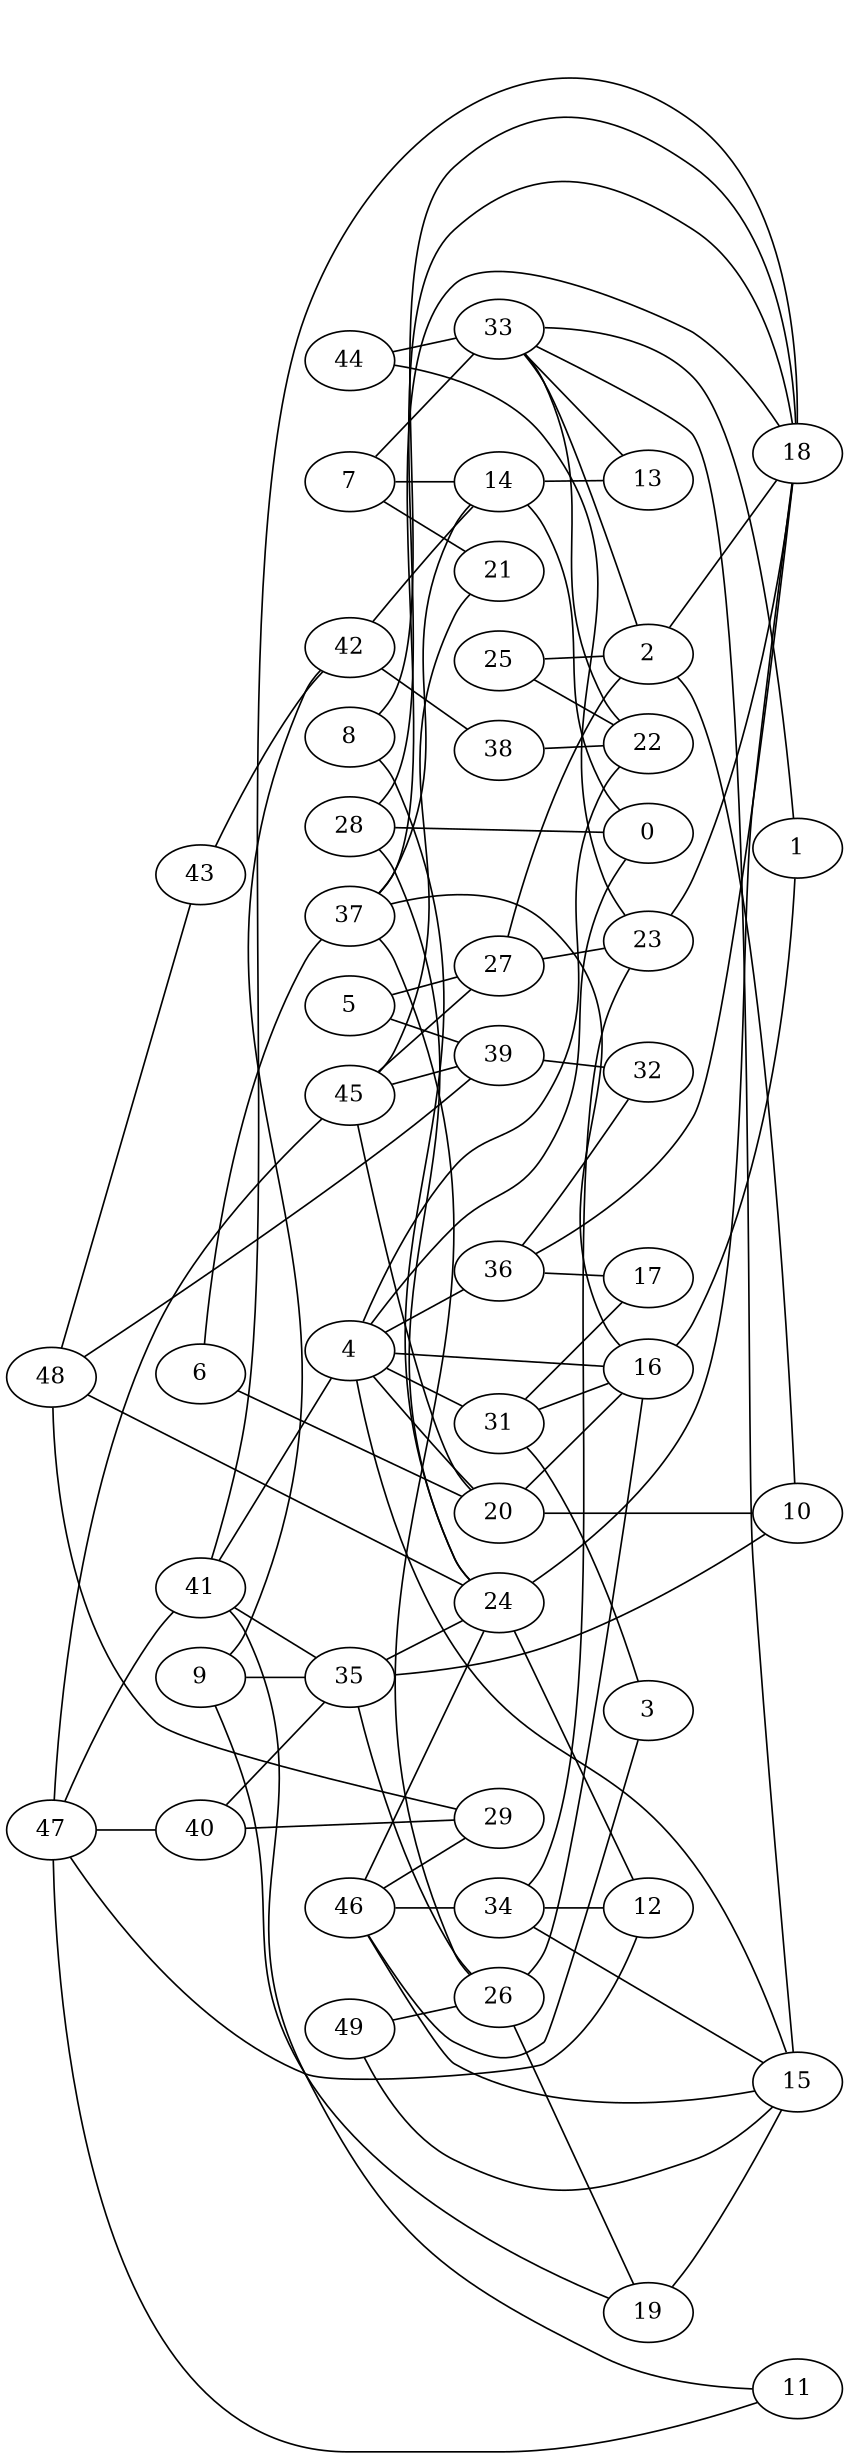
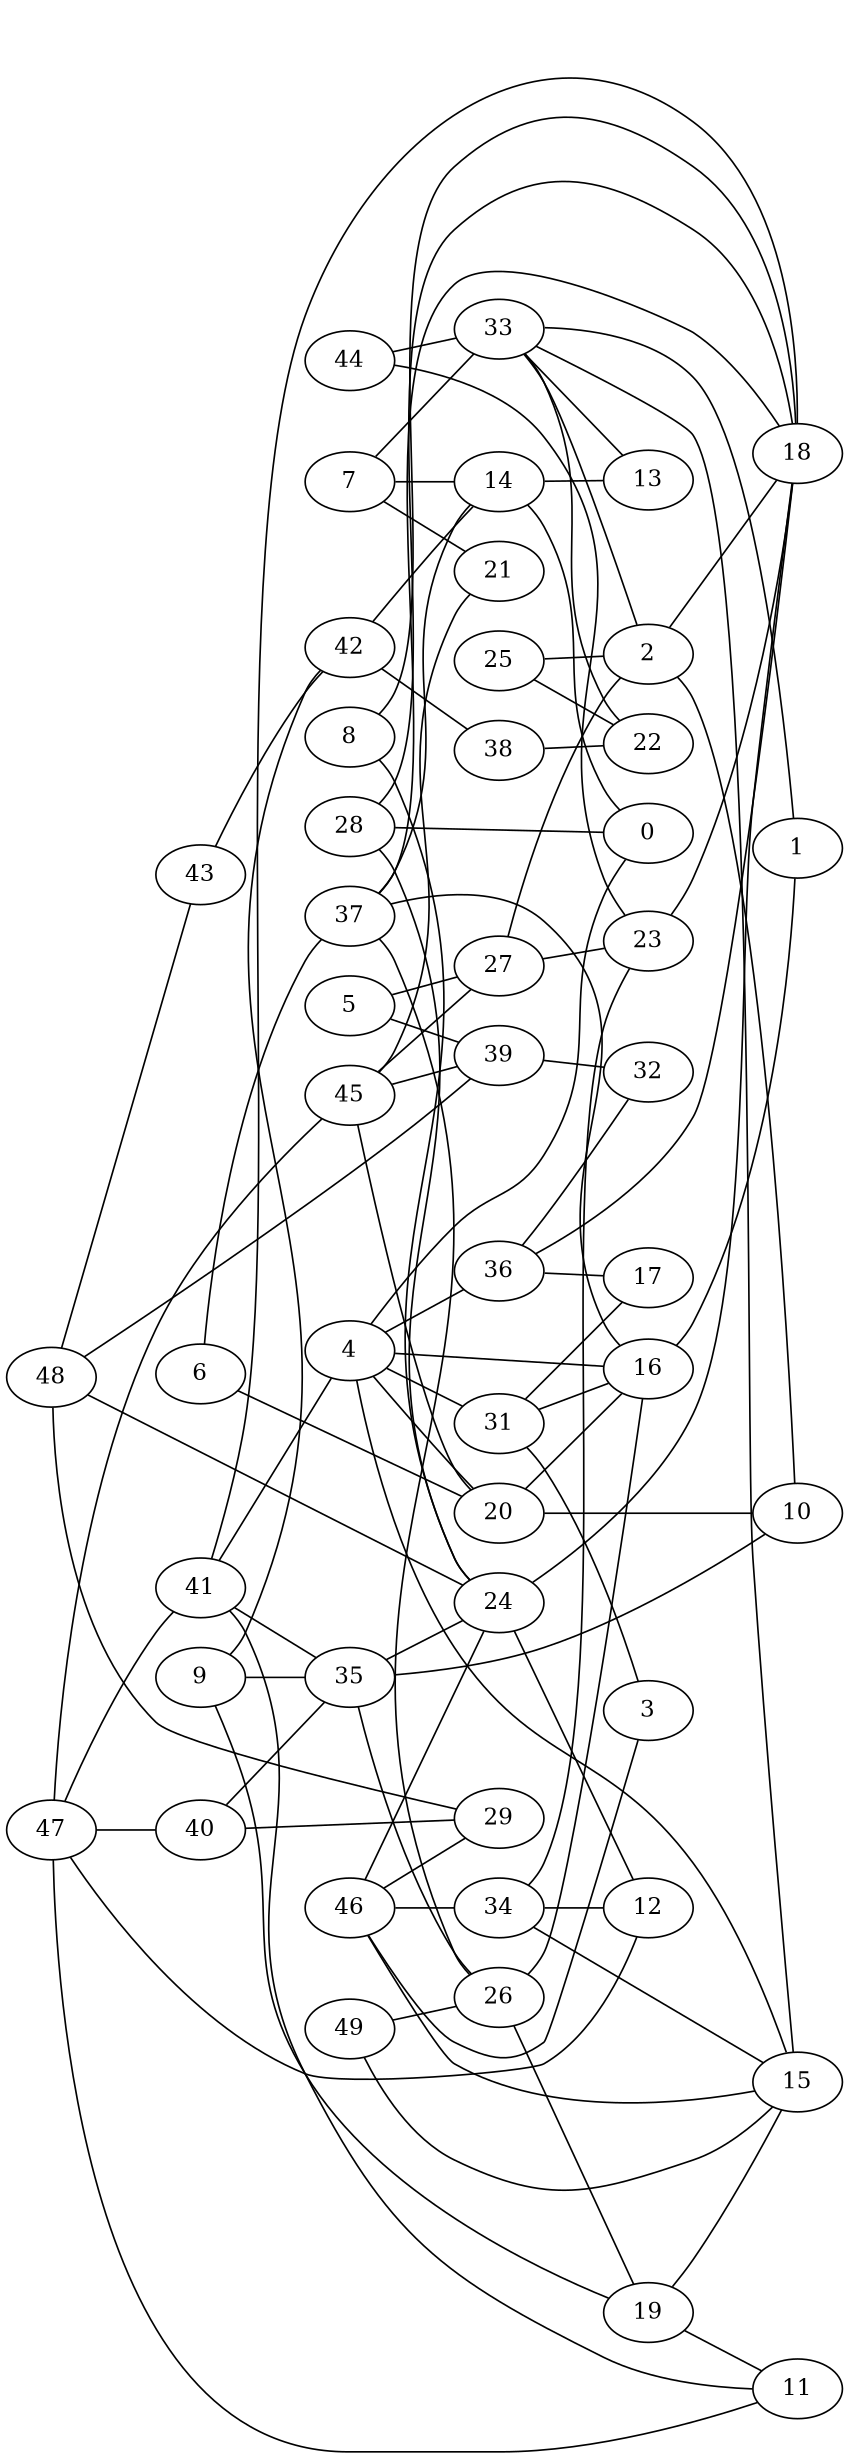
(557, 1075) -> none
none -> (723, 2351)
